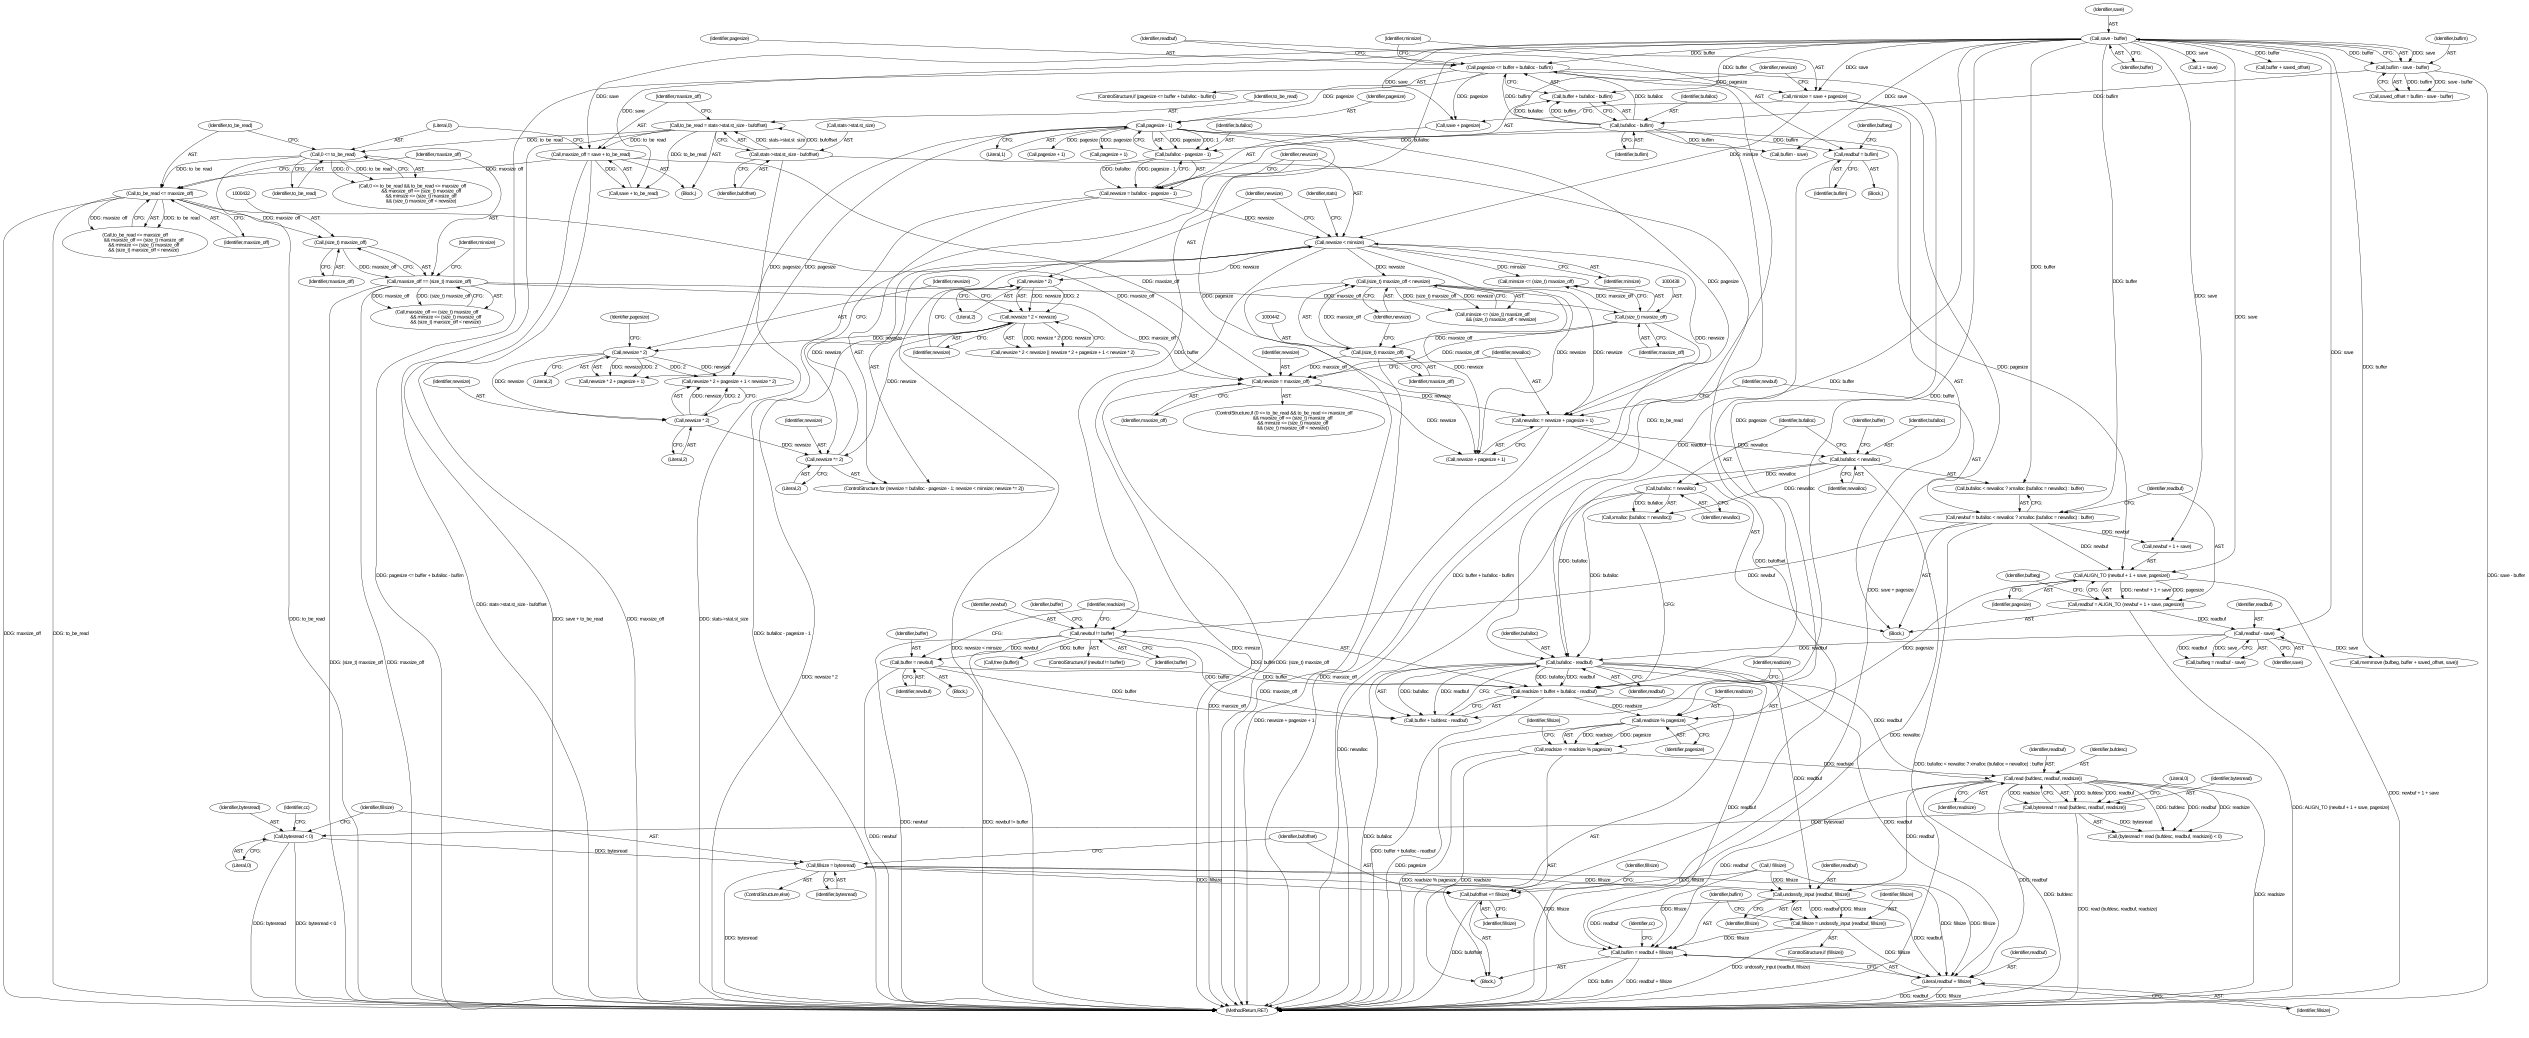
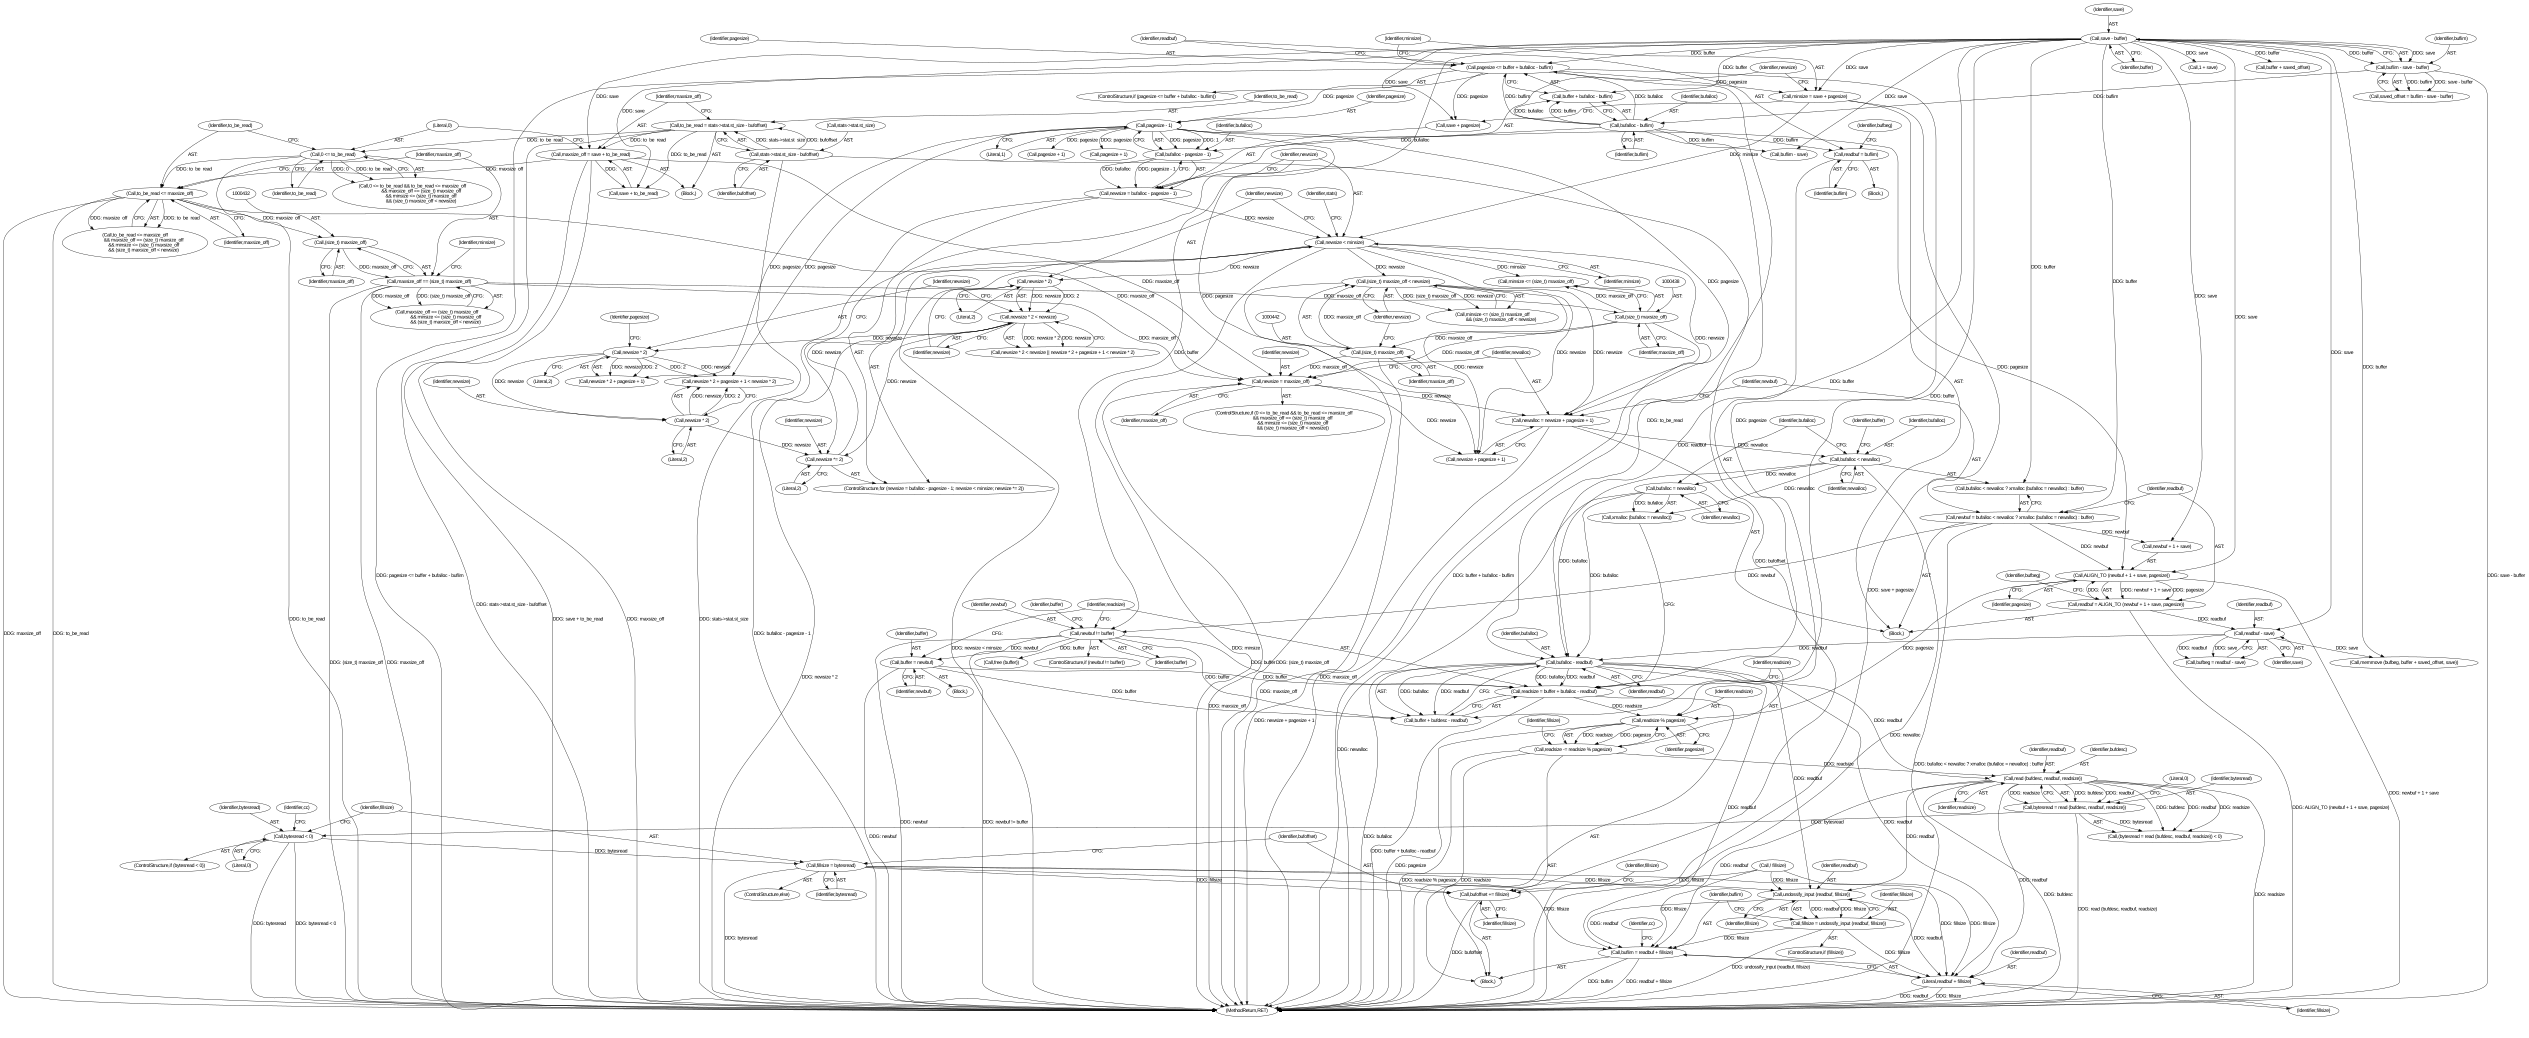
(2094, 590) -> (2094, 590)
none -> (1646, 741)
none -> (170, 866)
none -> (1867, 906)
